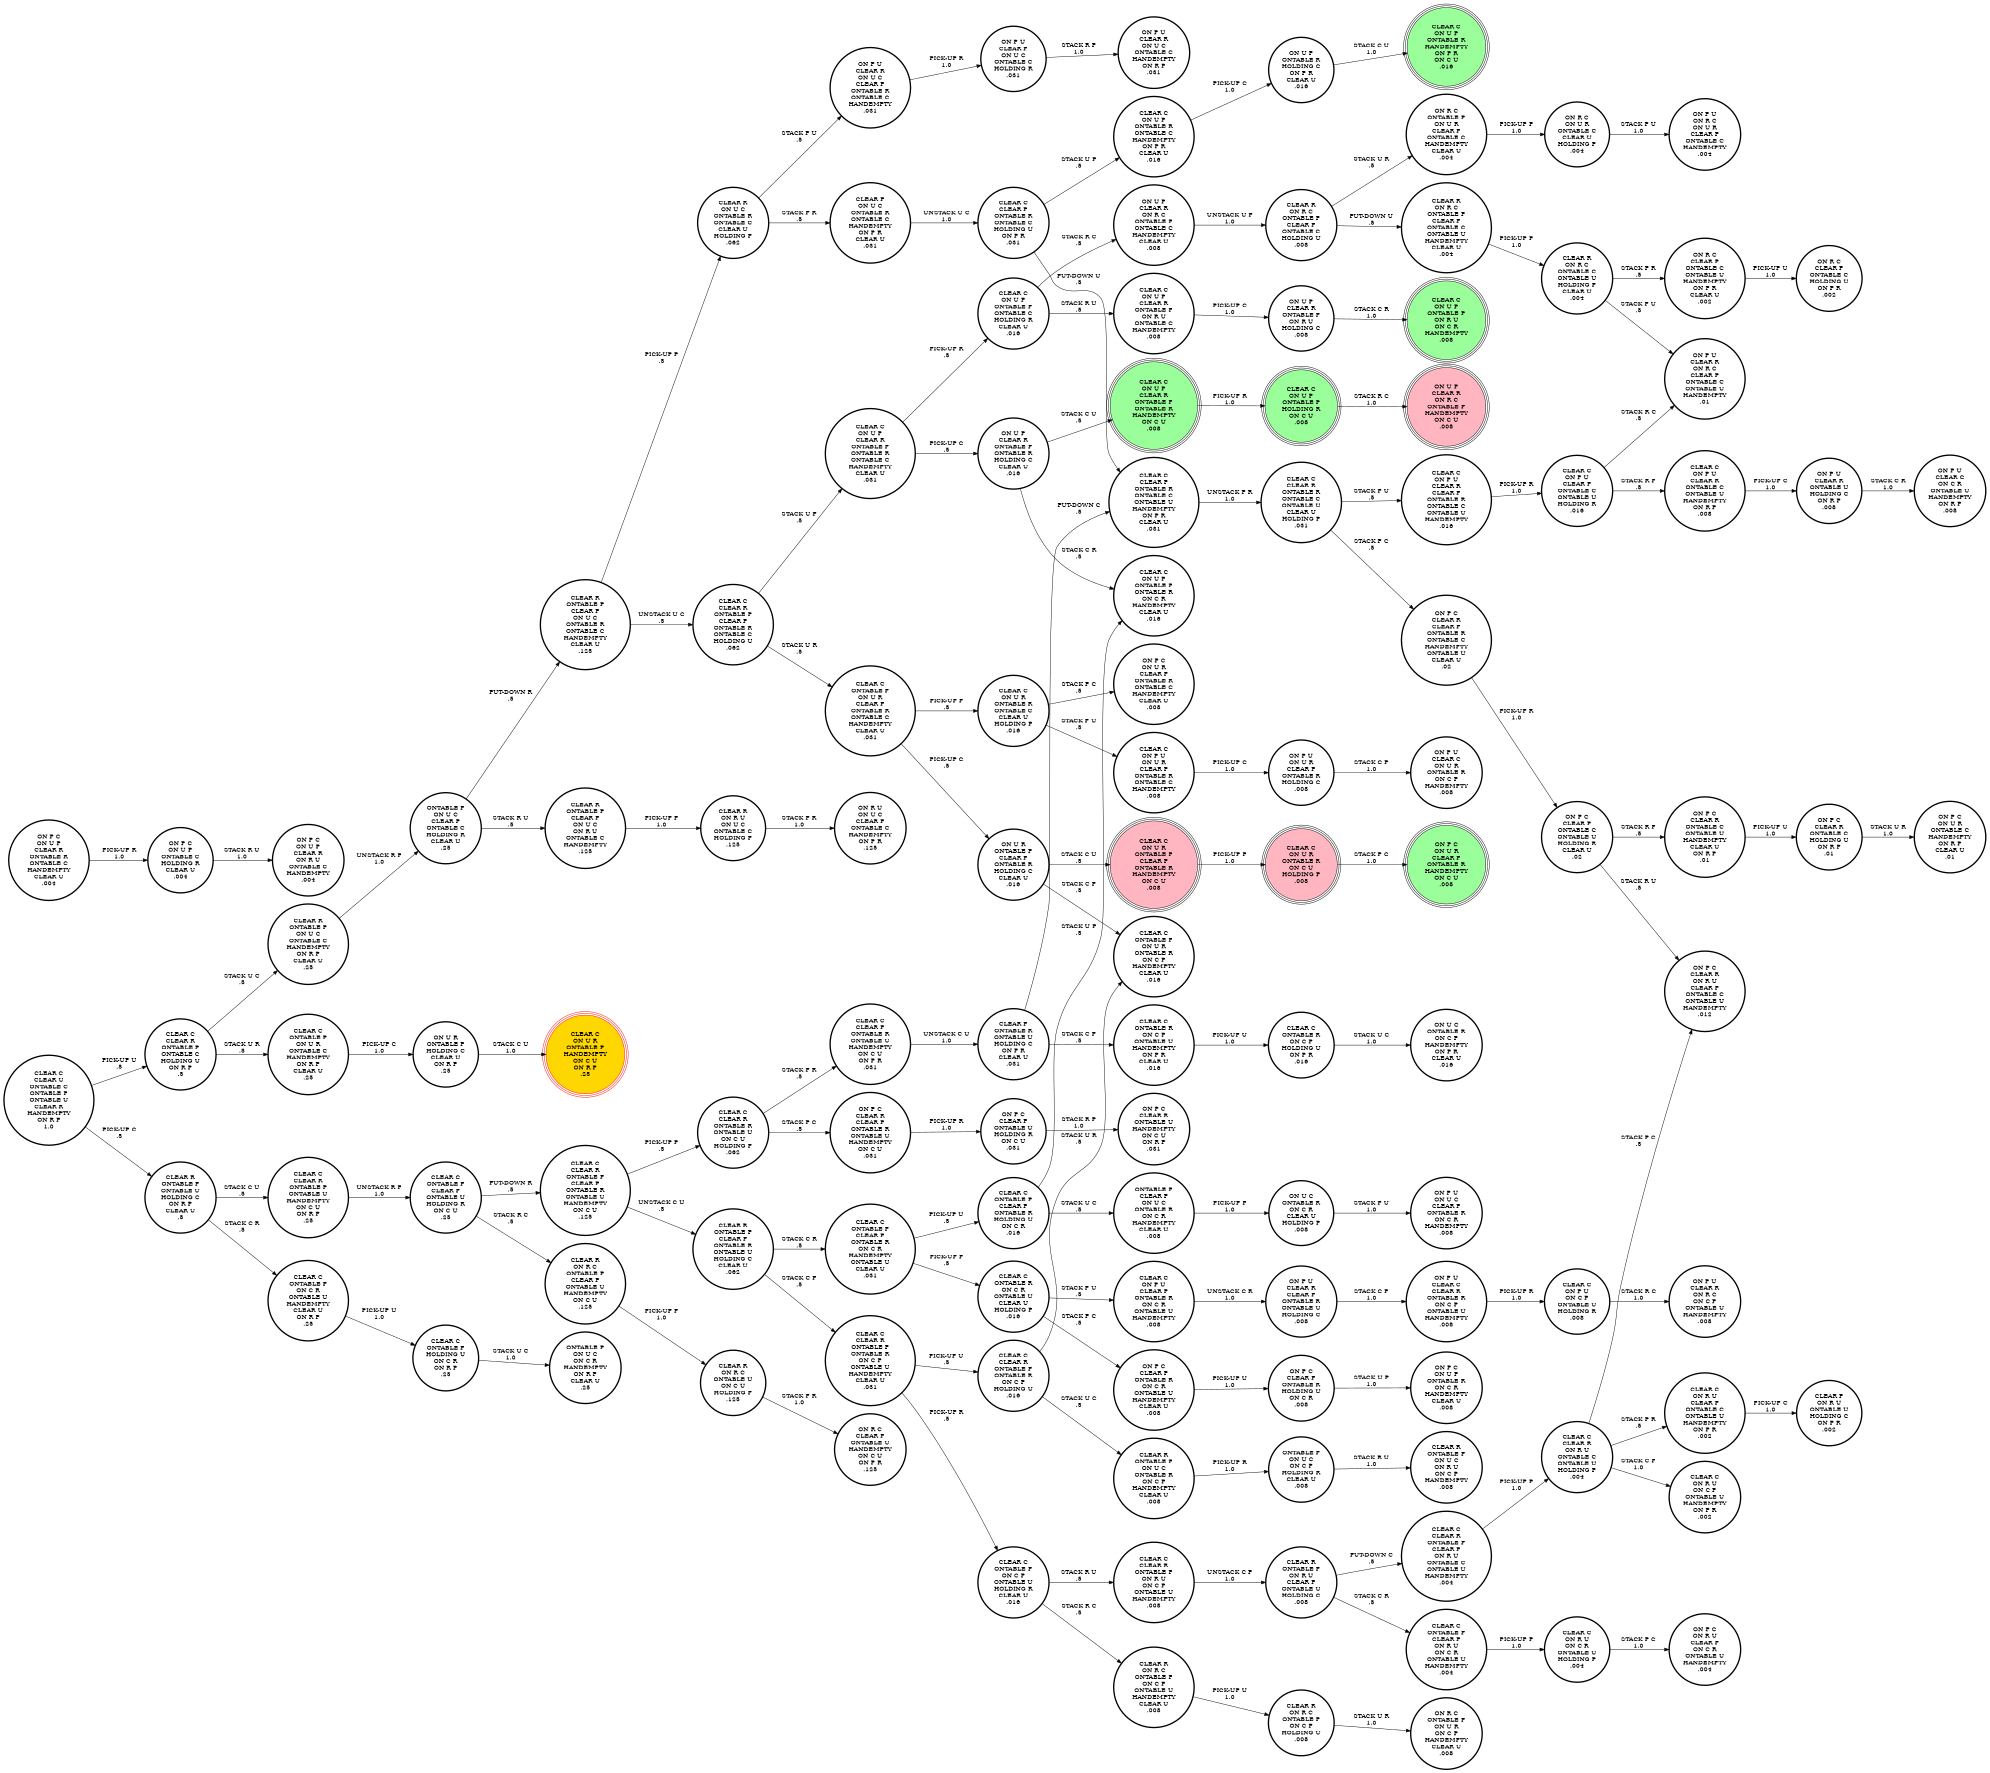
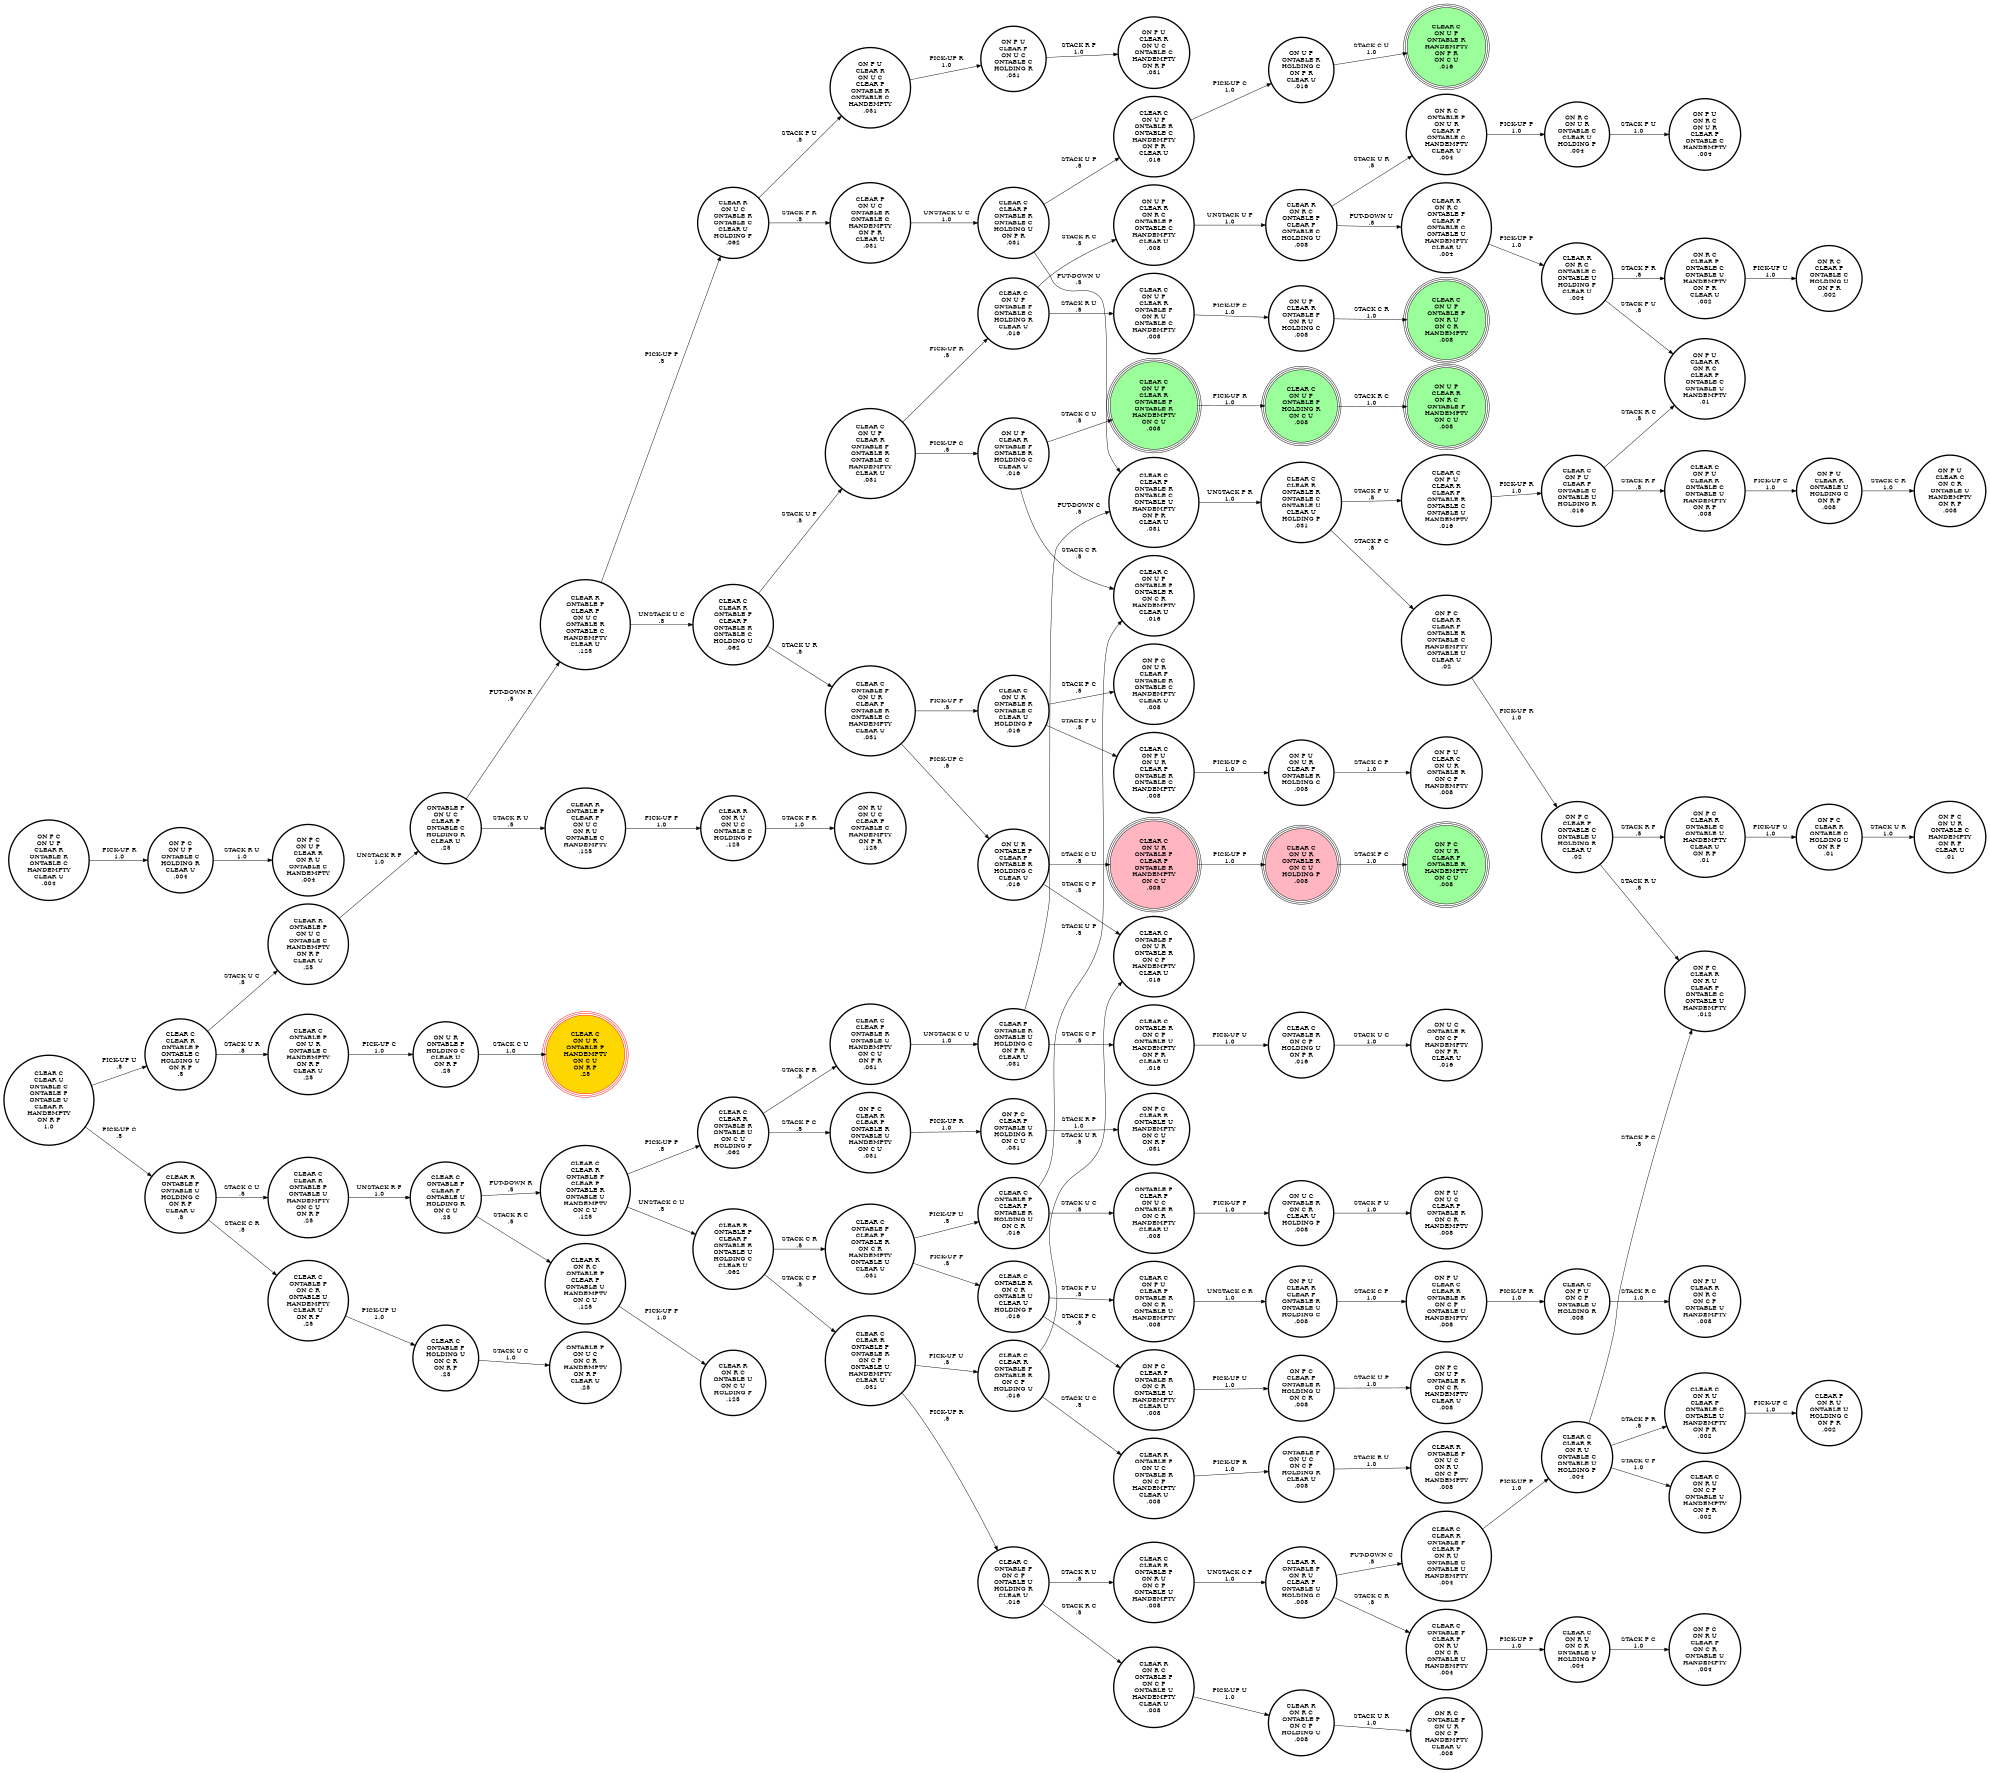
(1446, 407) -> (1446, 407)
(870, 1450) -> none
